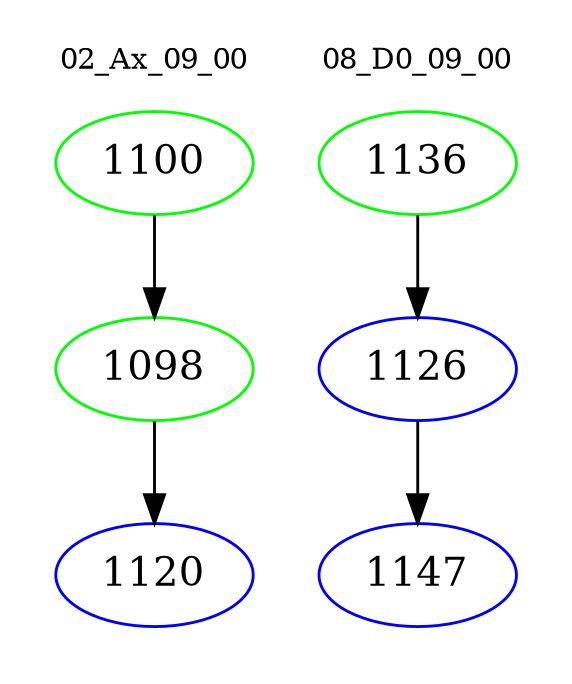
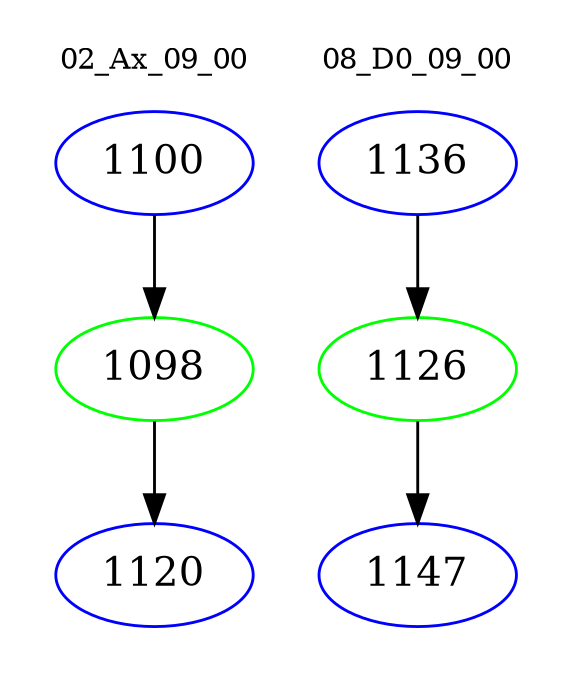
(154, 163) -> (154, 163)
(418, 163) -> (418, 163)
(418, 369) -> (418, 369)
